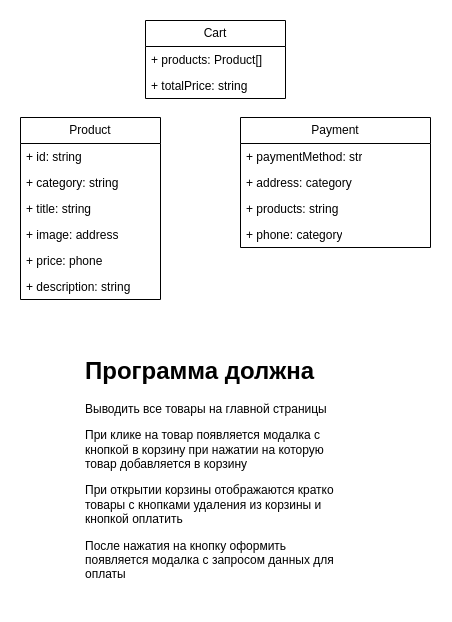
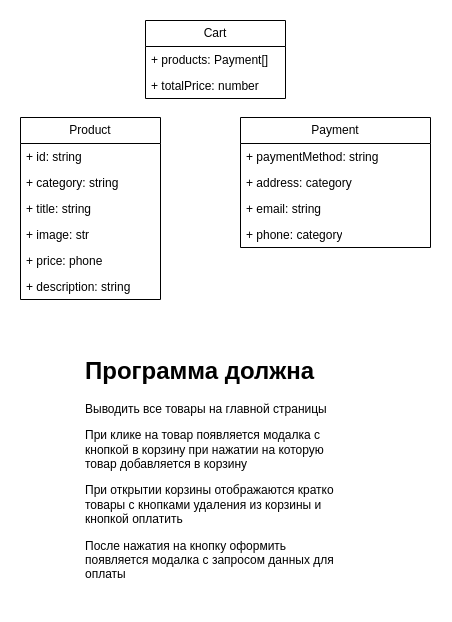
(217, 68) -> (217, 68)
(209, 87) -> (211, 87)
(309, 158) -> (318, 158)
(301, 210) -> (288, 210)
(74, 236) -> (61, 236)
